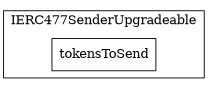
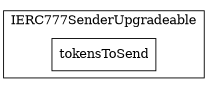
(104, 21) -> (104, 21)
